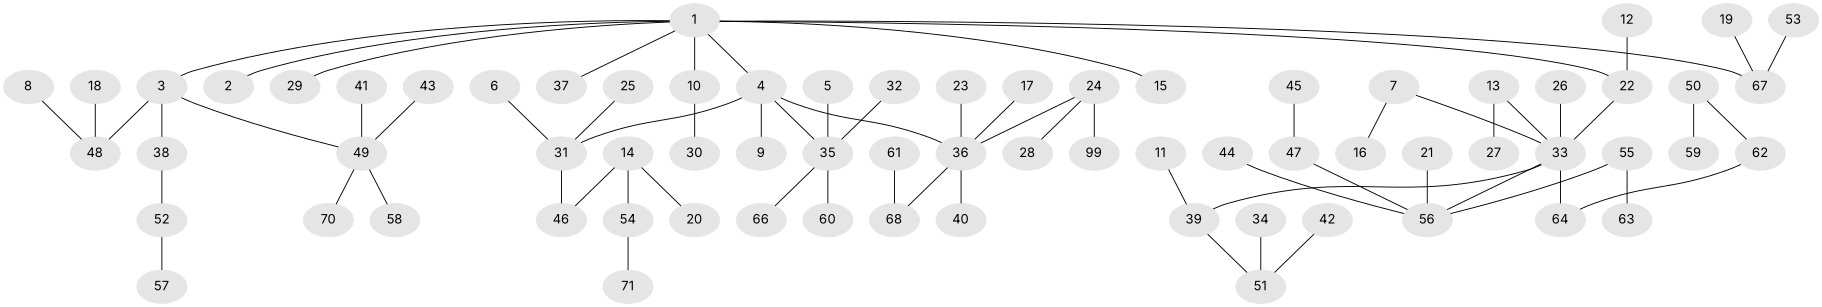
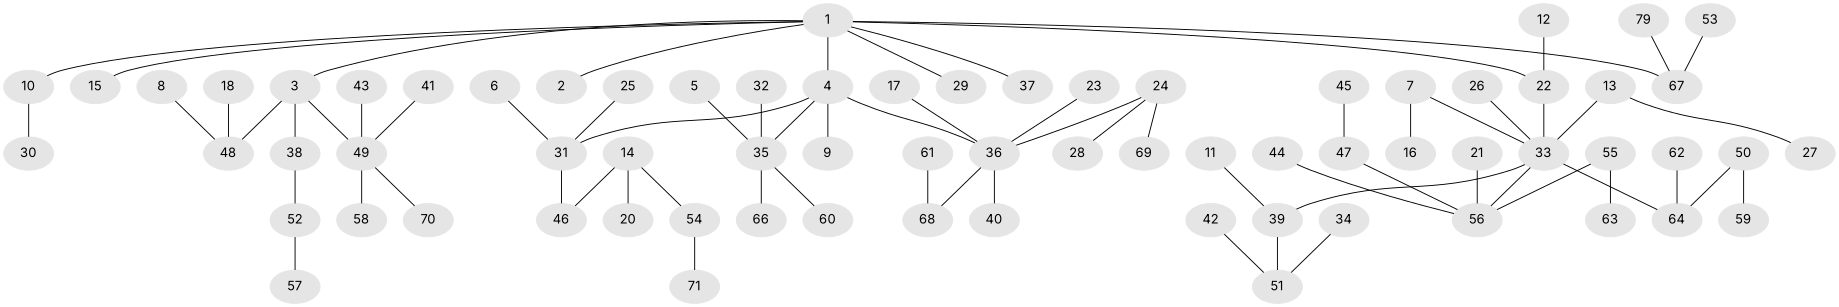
(1727, 20) -> (1644, 20)
(1727, 120) -> (1710, 187)
(1094, 154) -> (1144, 154)
